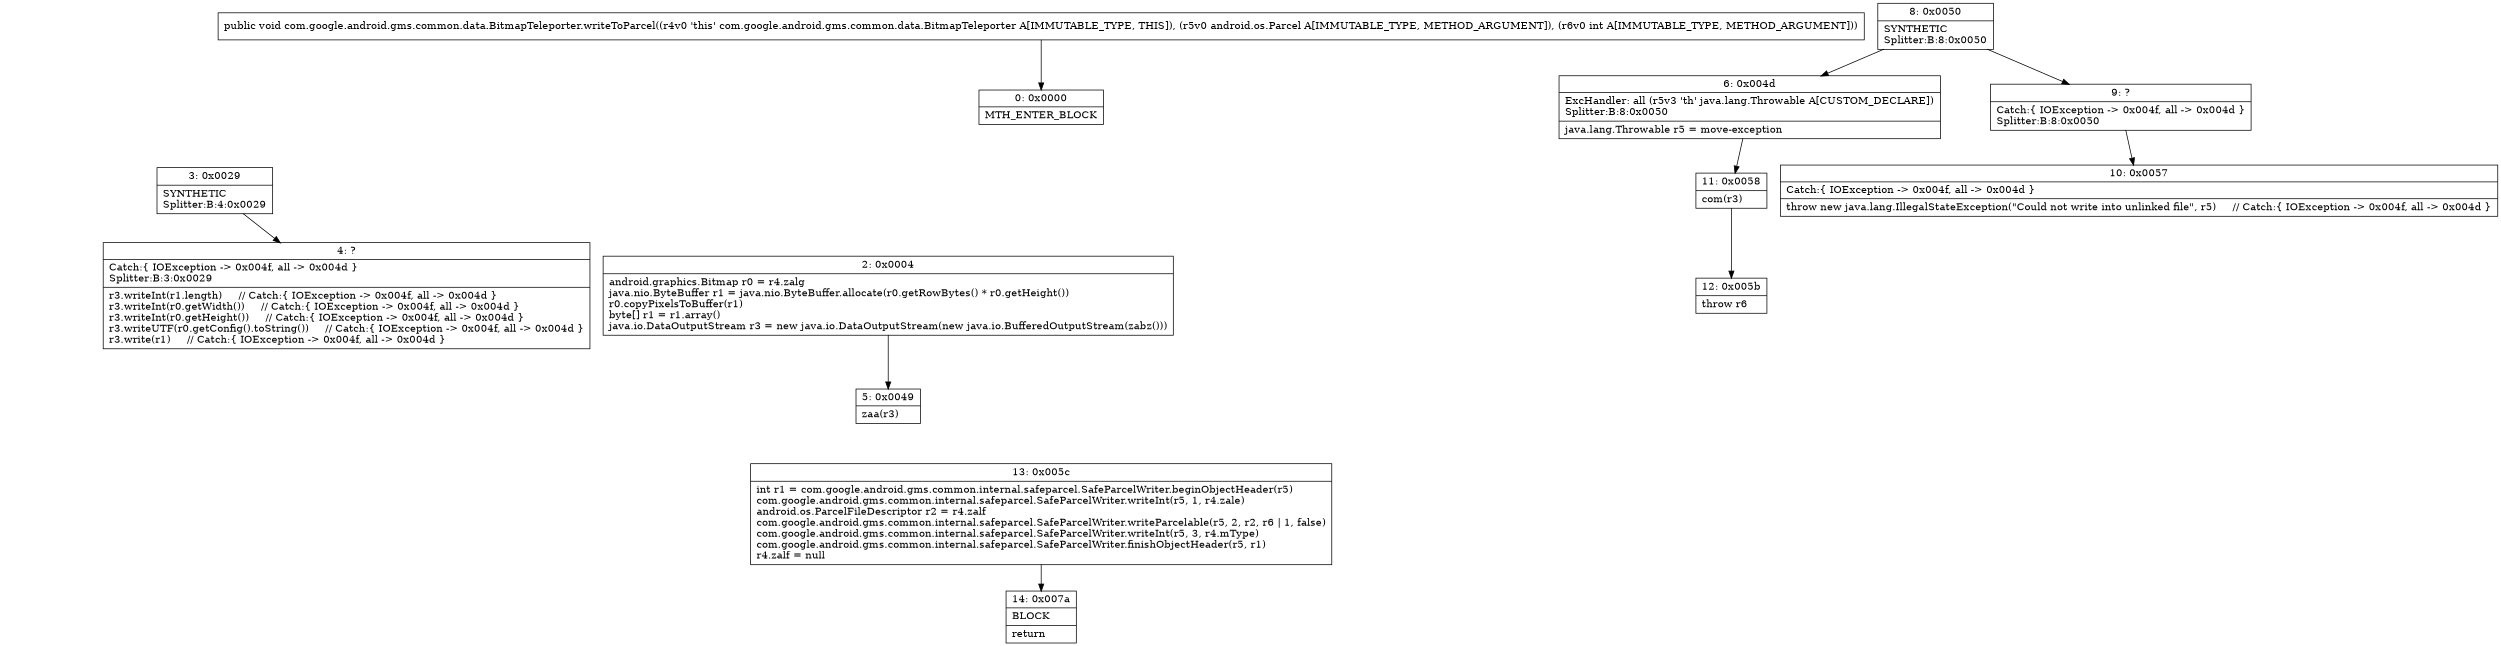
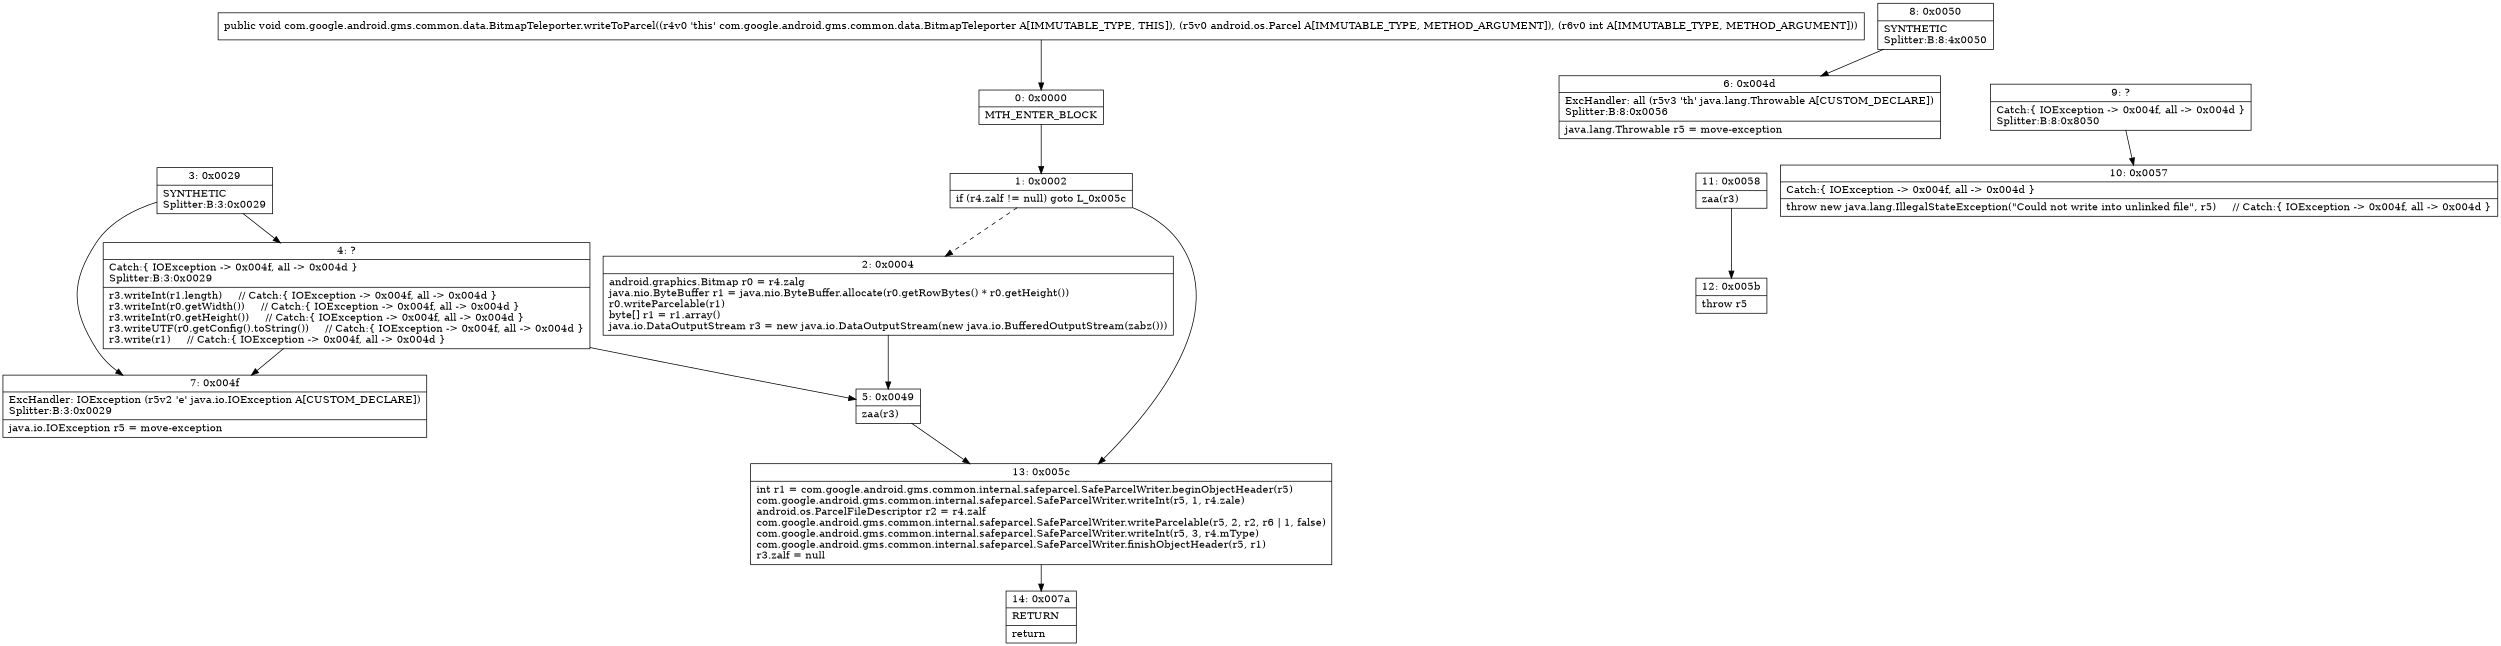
(1936, 40) -> (1936, 40)
(2025, 65) -> none
(1617, 112) -> (1617, 112)
(2048, 121) -> (2048, 121)
(1740, 152) -> none
none -> (1041, 191)
(1722, 199) -> (1720, 199)
(215, 205) -> (215, 205)
(676, 304) -> (667, 304)
(1725, 304) -> (1725, 304)
none -> (719, 373)
none -> (215, 406)
none -> (938, 441)
(791, 556) -> (791, 556)
(1031, 616) -> (1036, 616)
